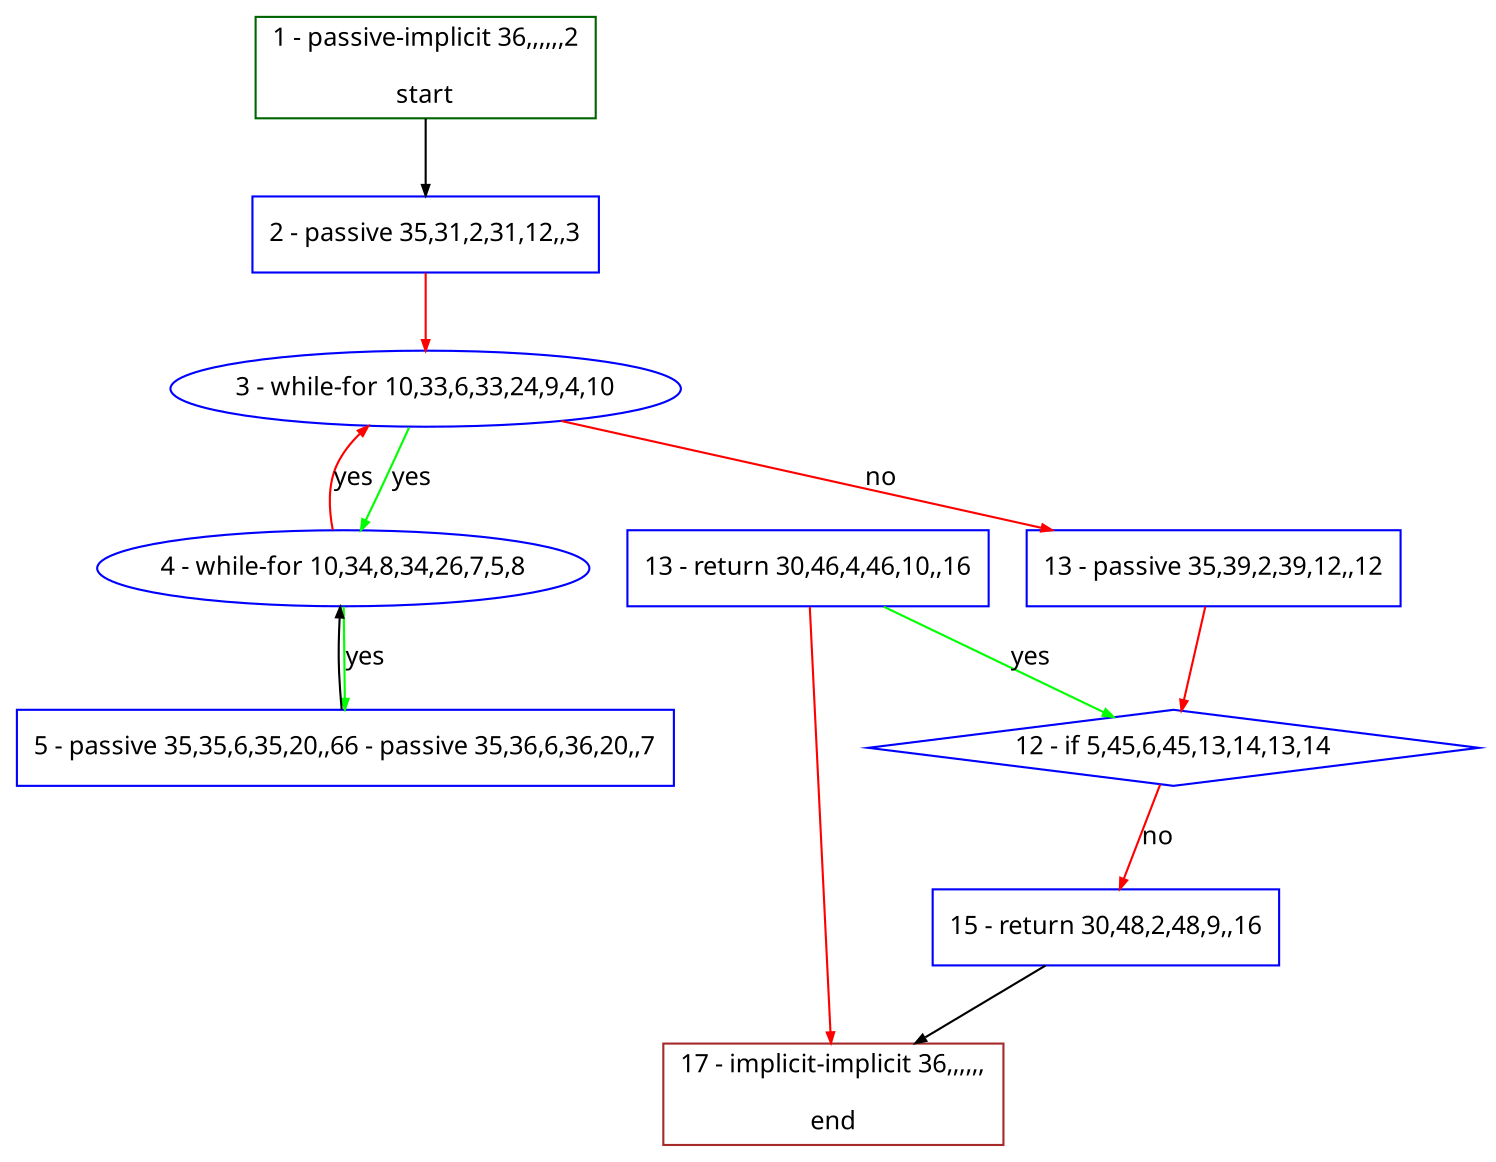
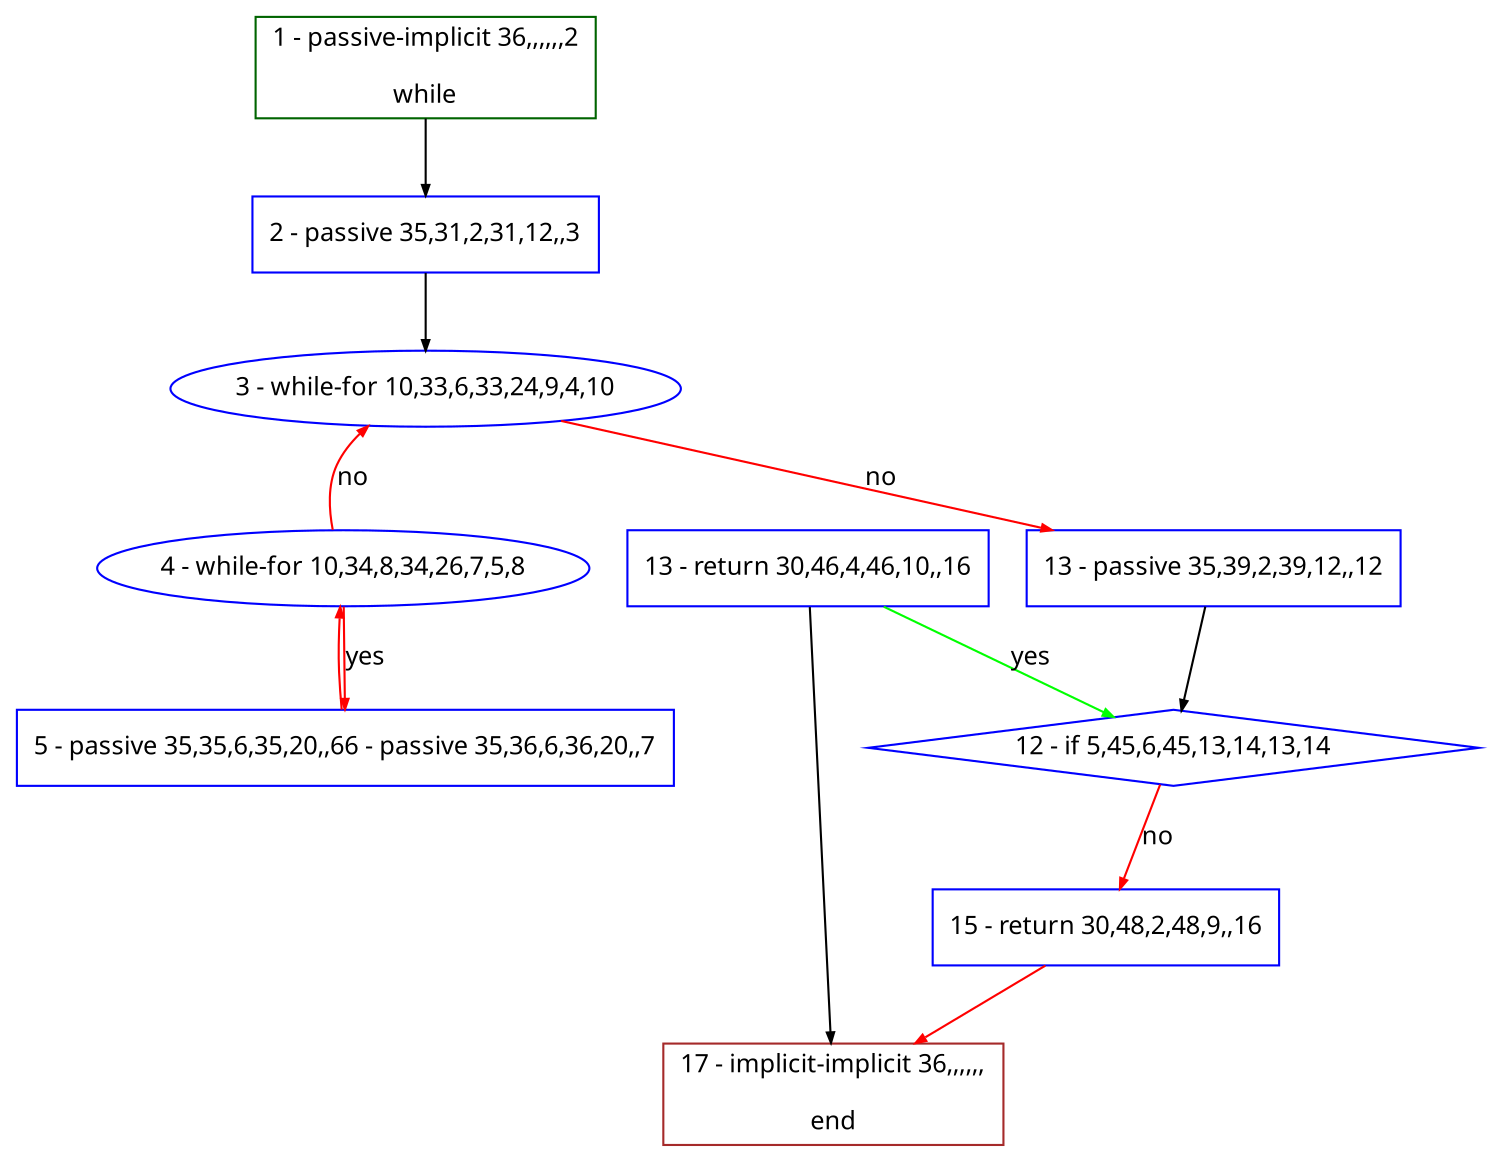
(426, 68) -> (426, 68)
(426, 306) -> (426, 306)
(388, 474) -> none
(354, 478) -> (354, 478)
(344, 653) -> (344, 653)
(1195, 654) -> (1195, 654)
(339, 664) -> (339, 664)
(820, 820) -> (820, 820)
(985, 1001) -> (985, 1001)
